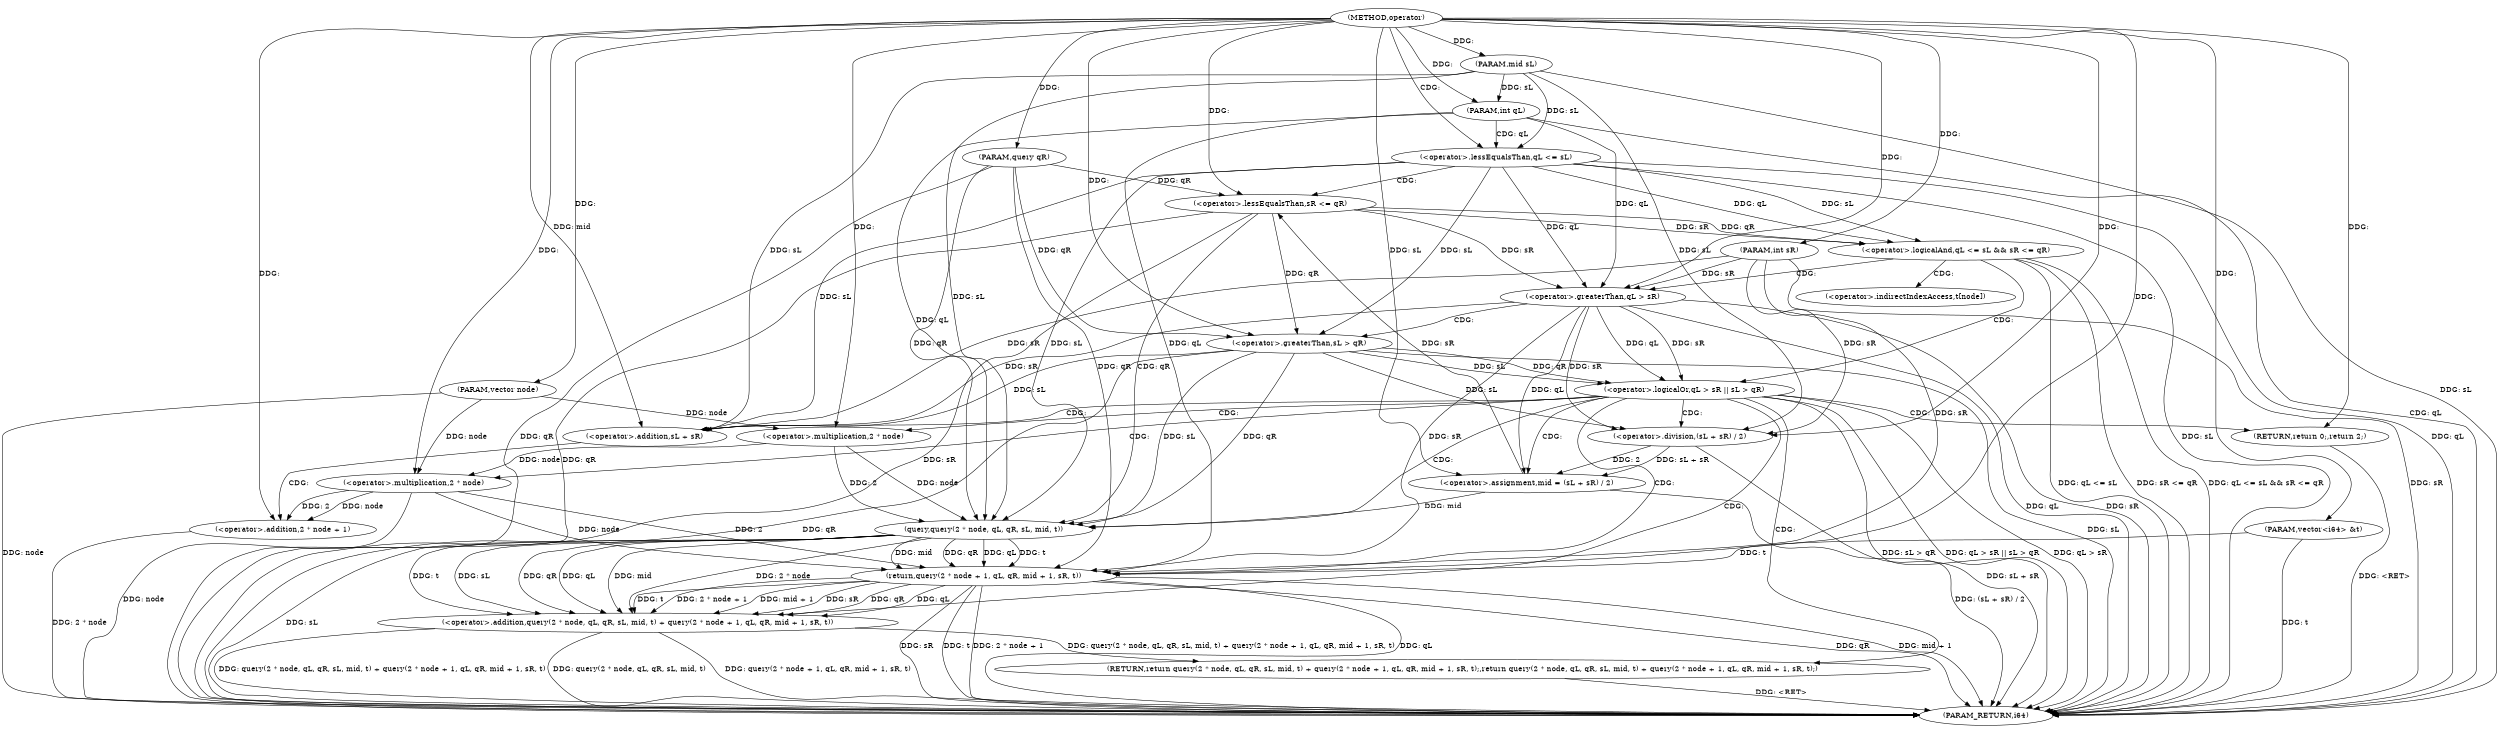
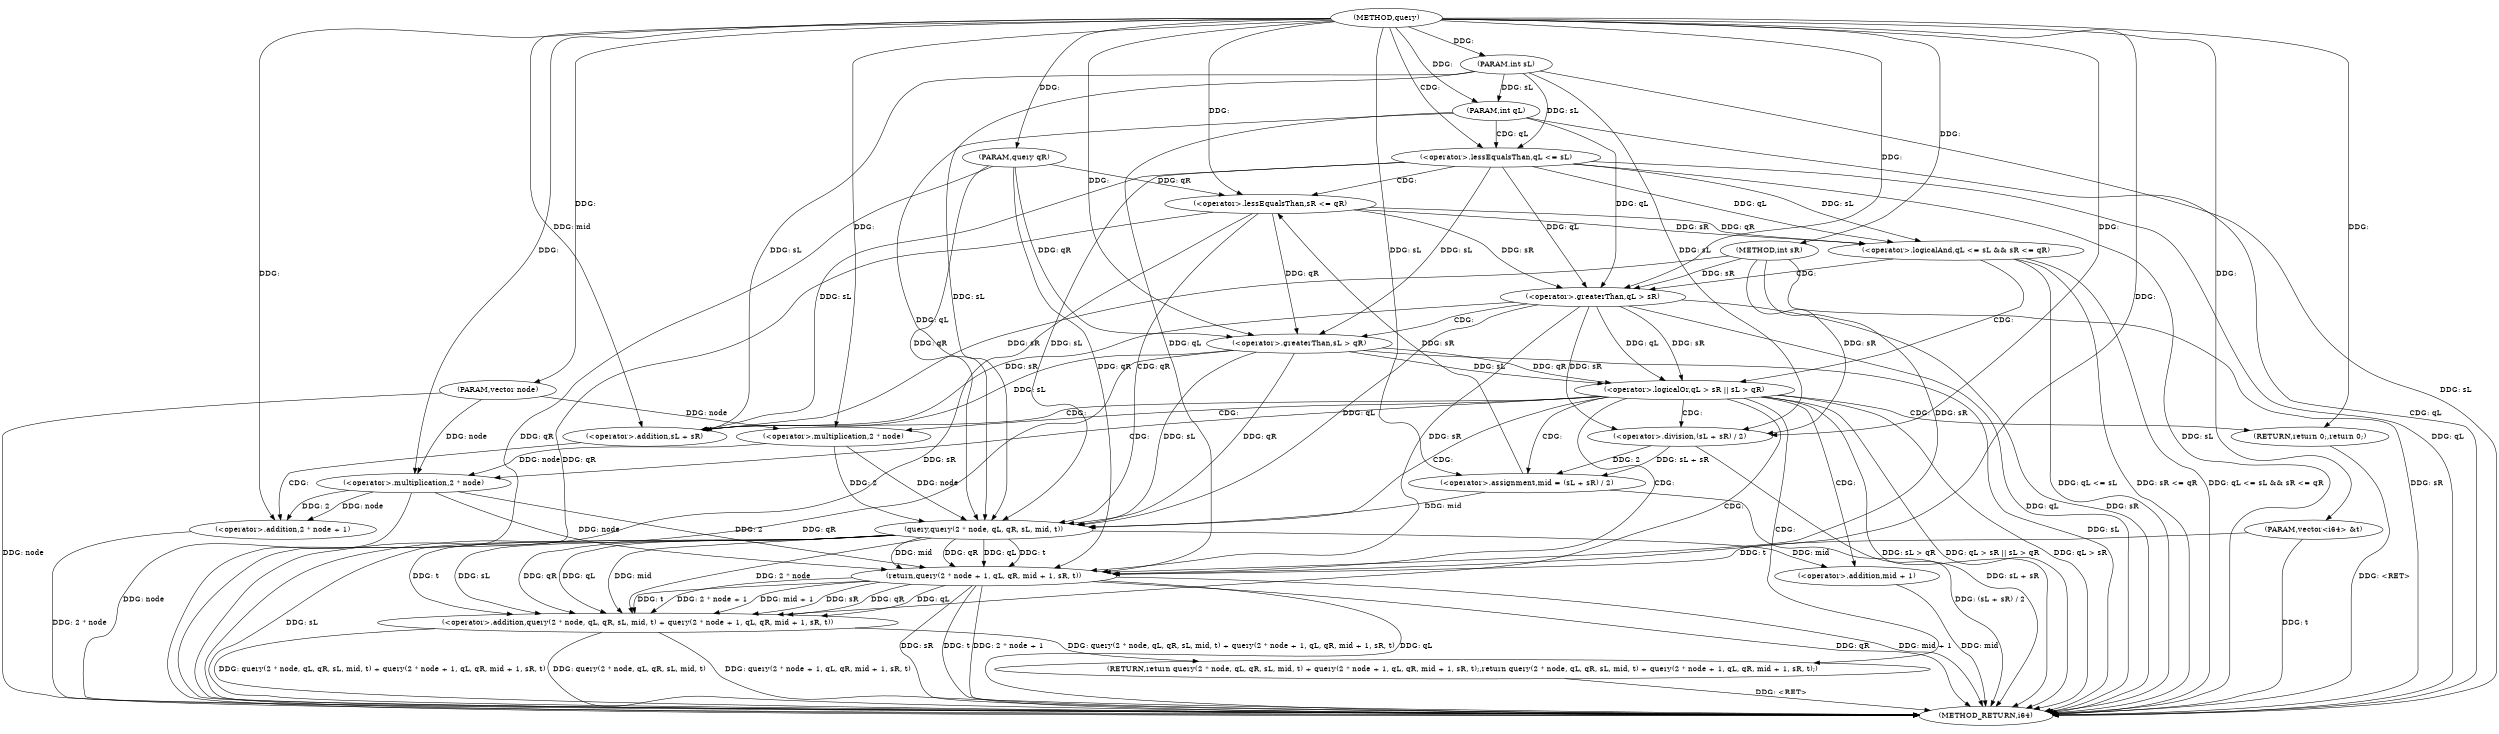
(1387, 18) -> (1387, 18)
(1506, 64) -> (1506, 64)
(1769, 251) -> (1769, 251)
(1906, 297) -> none
(1531, 382) -> (1318, 429)
(1454, 397) -> none
(2310, 437) -> (2310, 437)
none -> (1857, 576)
(1986, 716) -> (1986, 716)
